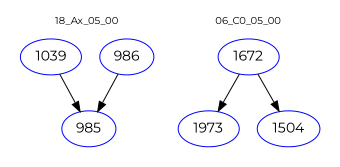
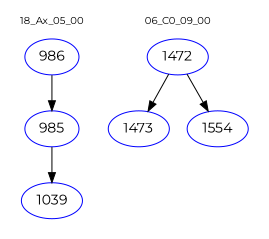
(249, 21) -> (178, 21)
(249, 57) -> (178, 57)
(67, 88) -> (52, 160)
(209, 129) -> (139, 129)
(289, 129) -> (218, 129)
